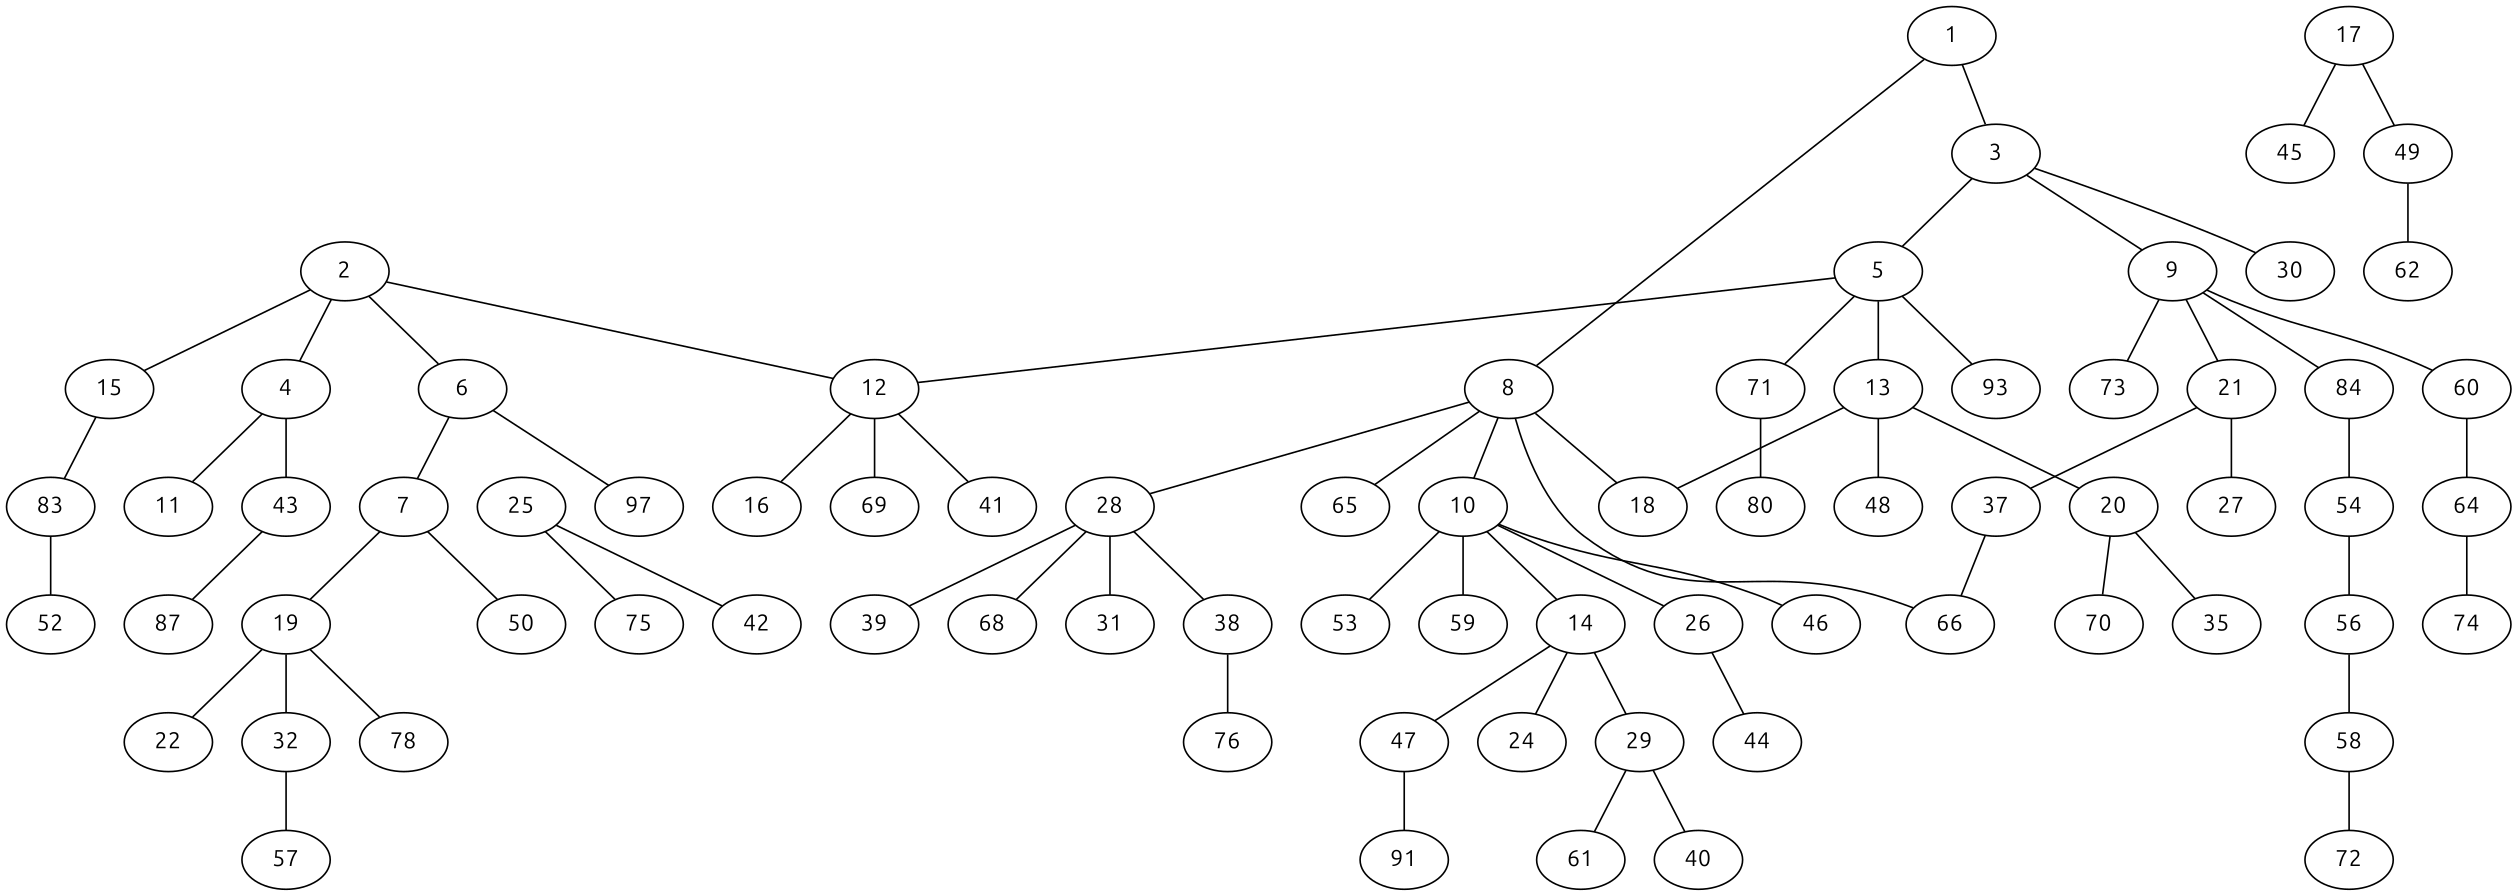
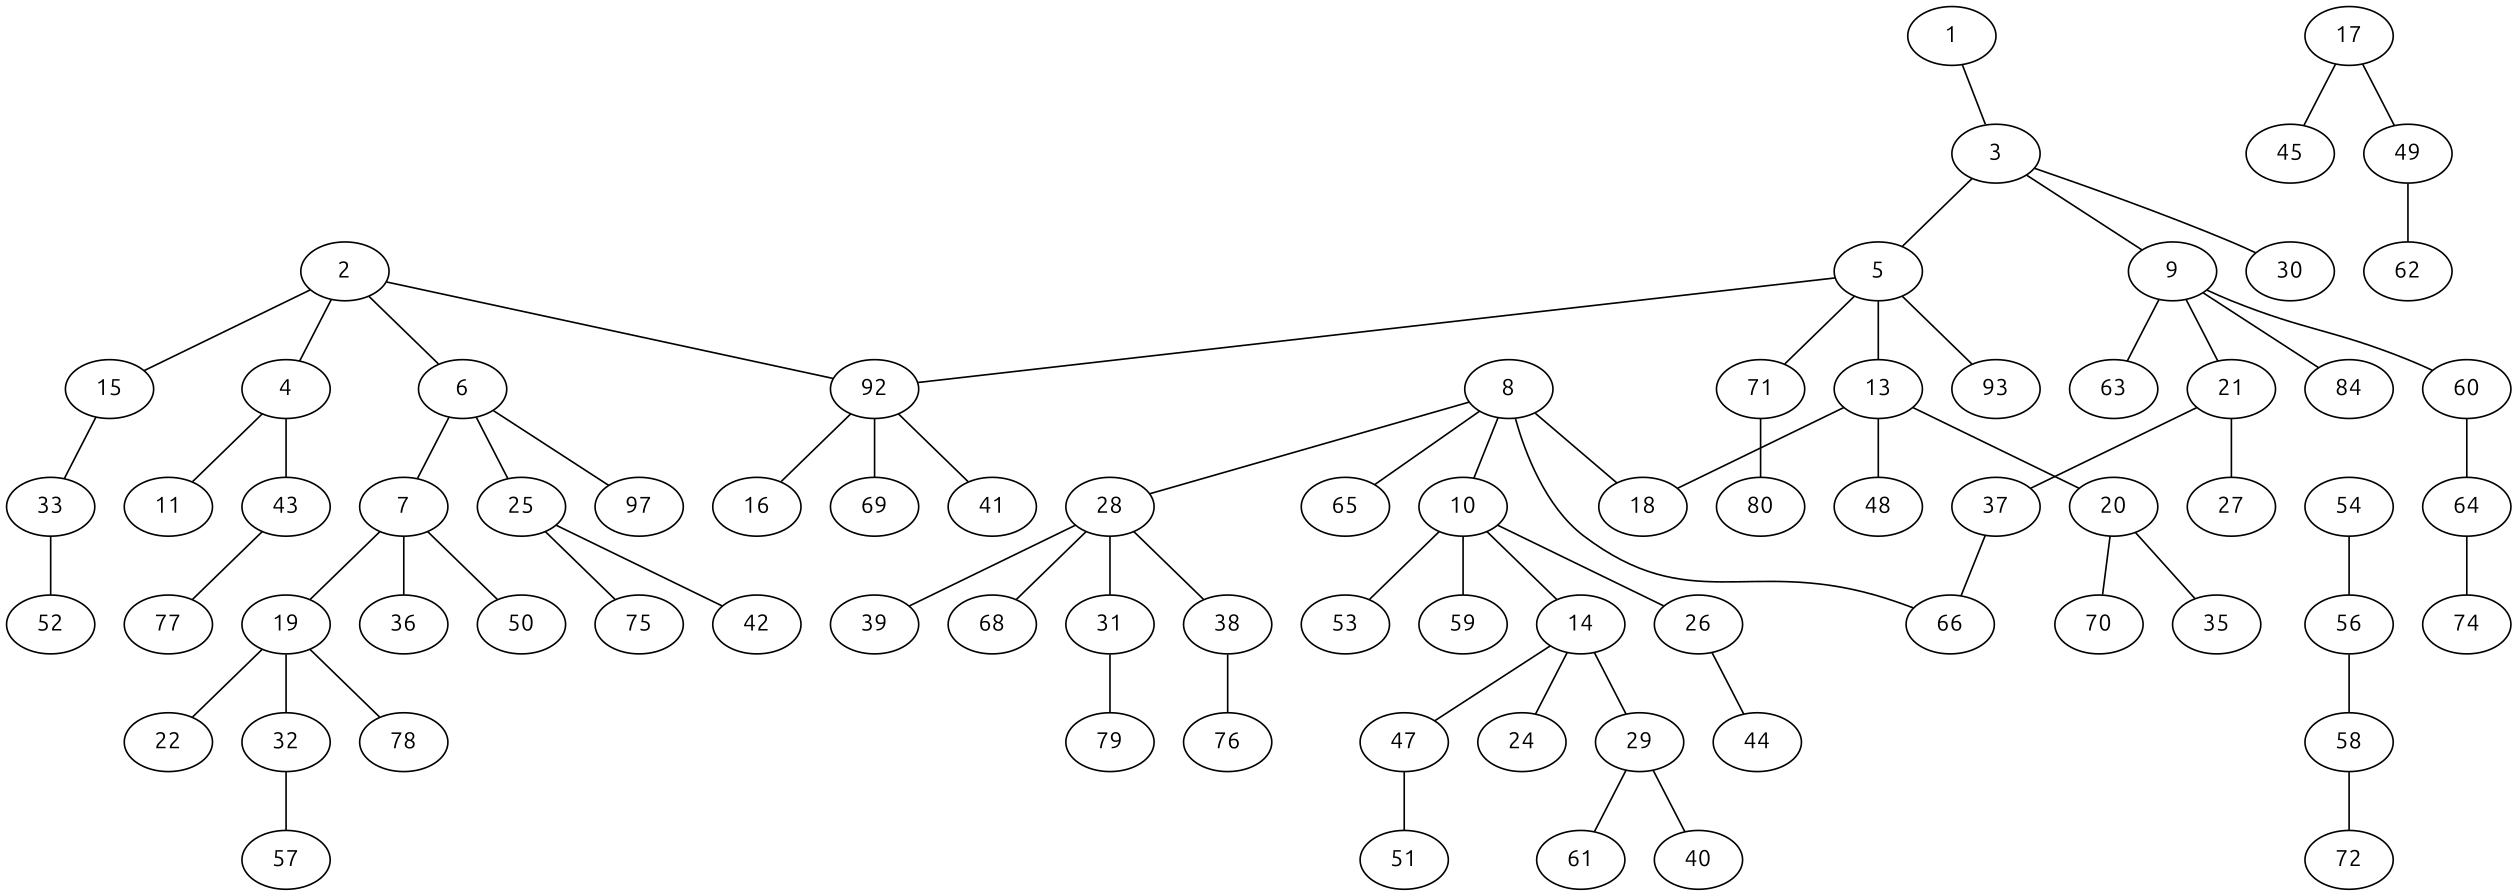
(1730, 213) -> none
(875, 389) -> (875, 389)
(2114, 389) -> (2114, 389)
none -> (492, 448)
(2349, 448) -> none
(51, 507) -> (51, 507)
(168, 624) -> (168, 624)
none -> (404, 624)
(1816, 624) -> none
none -> (1110, 742)
(1404, 860) -> (1404, 860)
